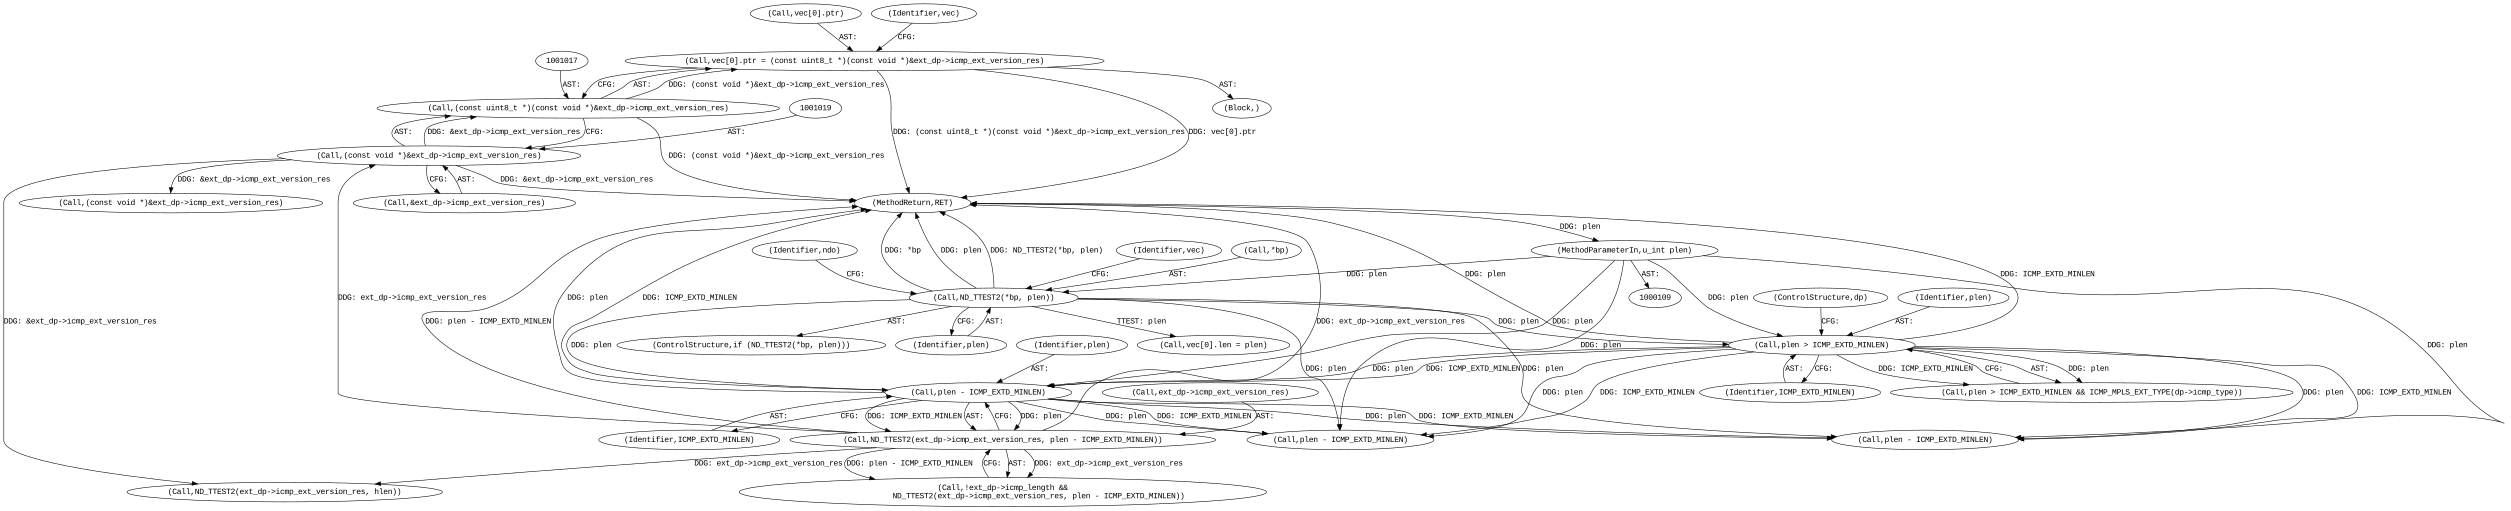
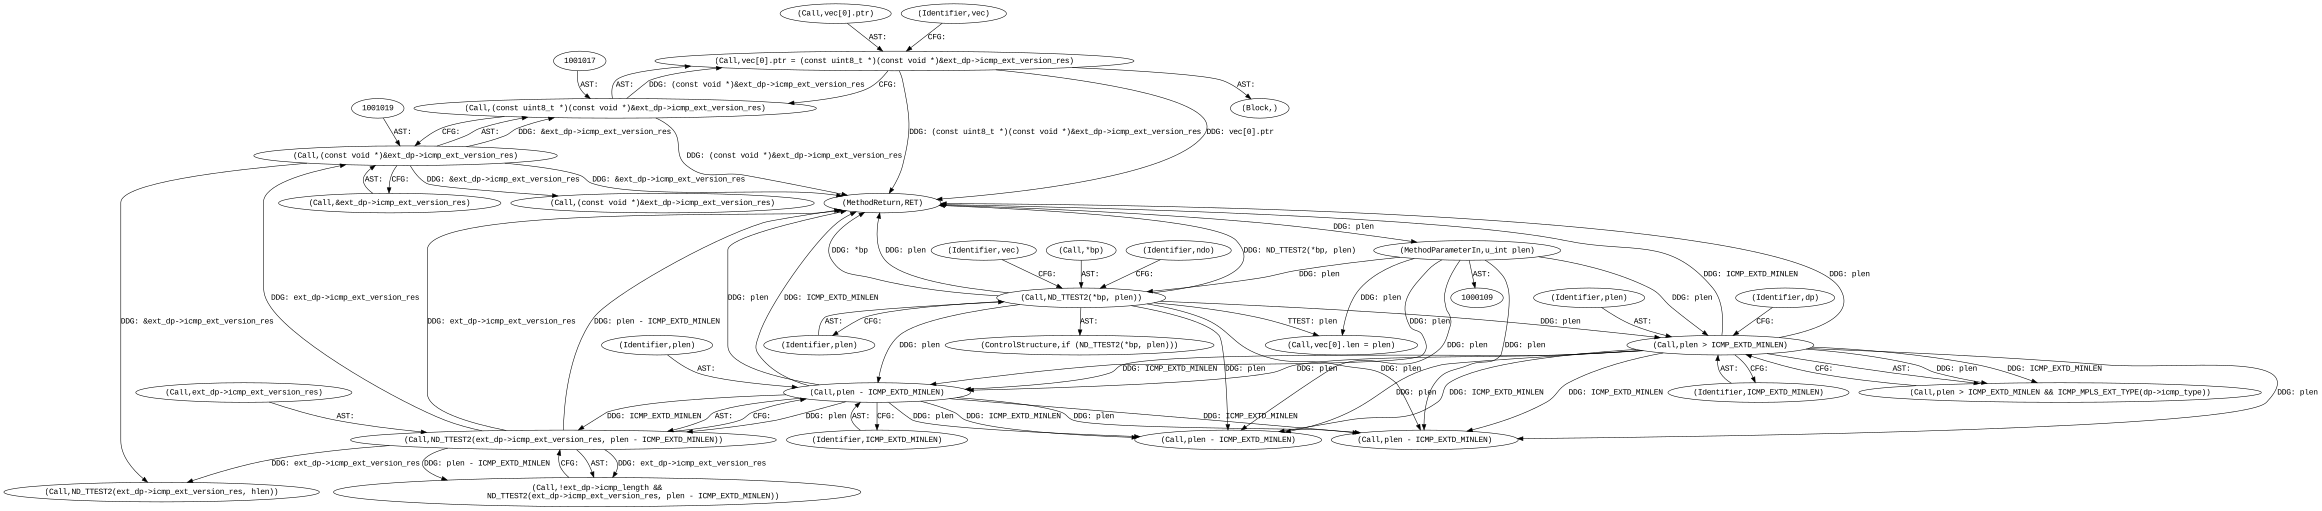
none -> (1366, 282)
(1821, 298) -> (1785, 298)
